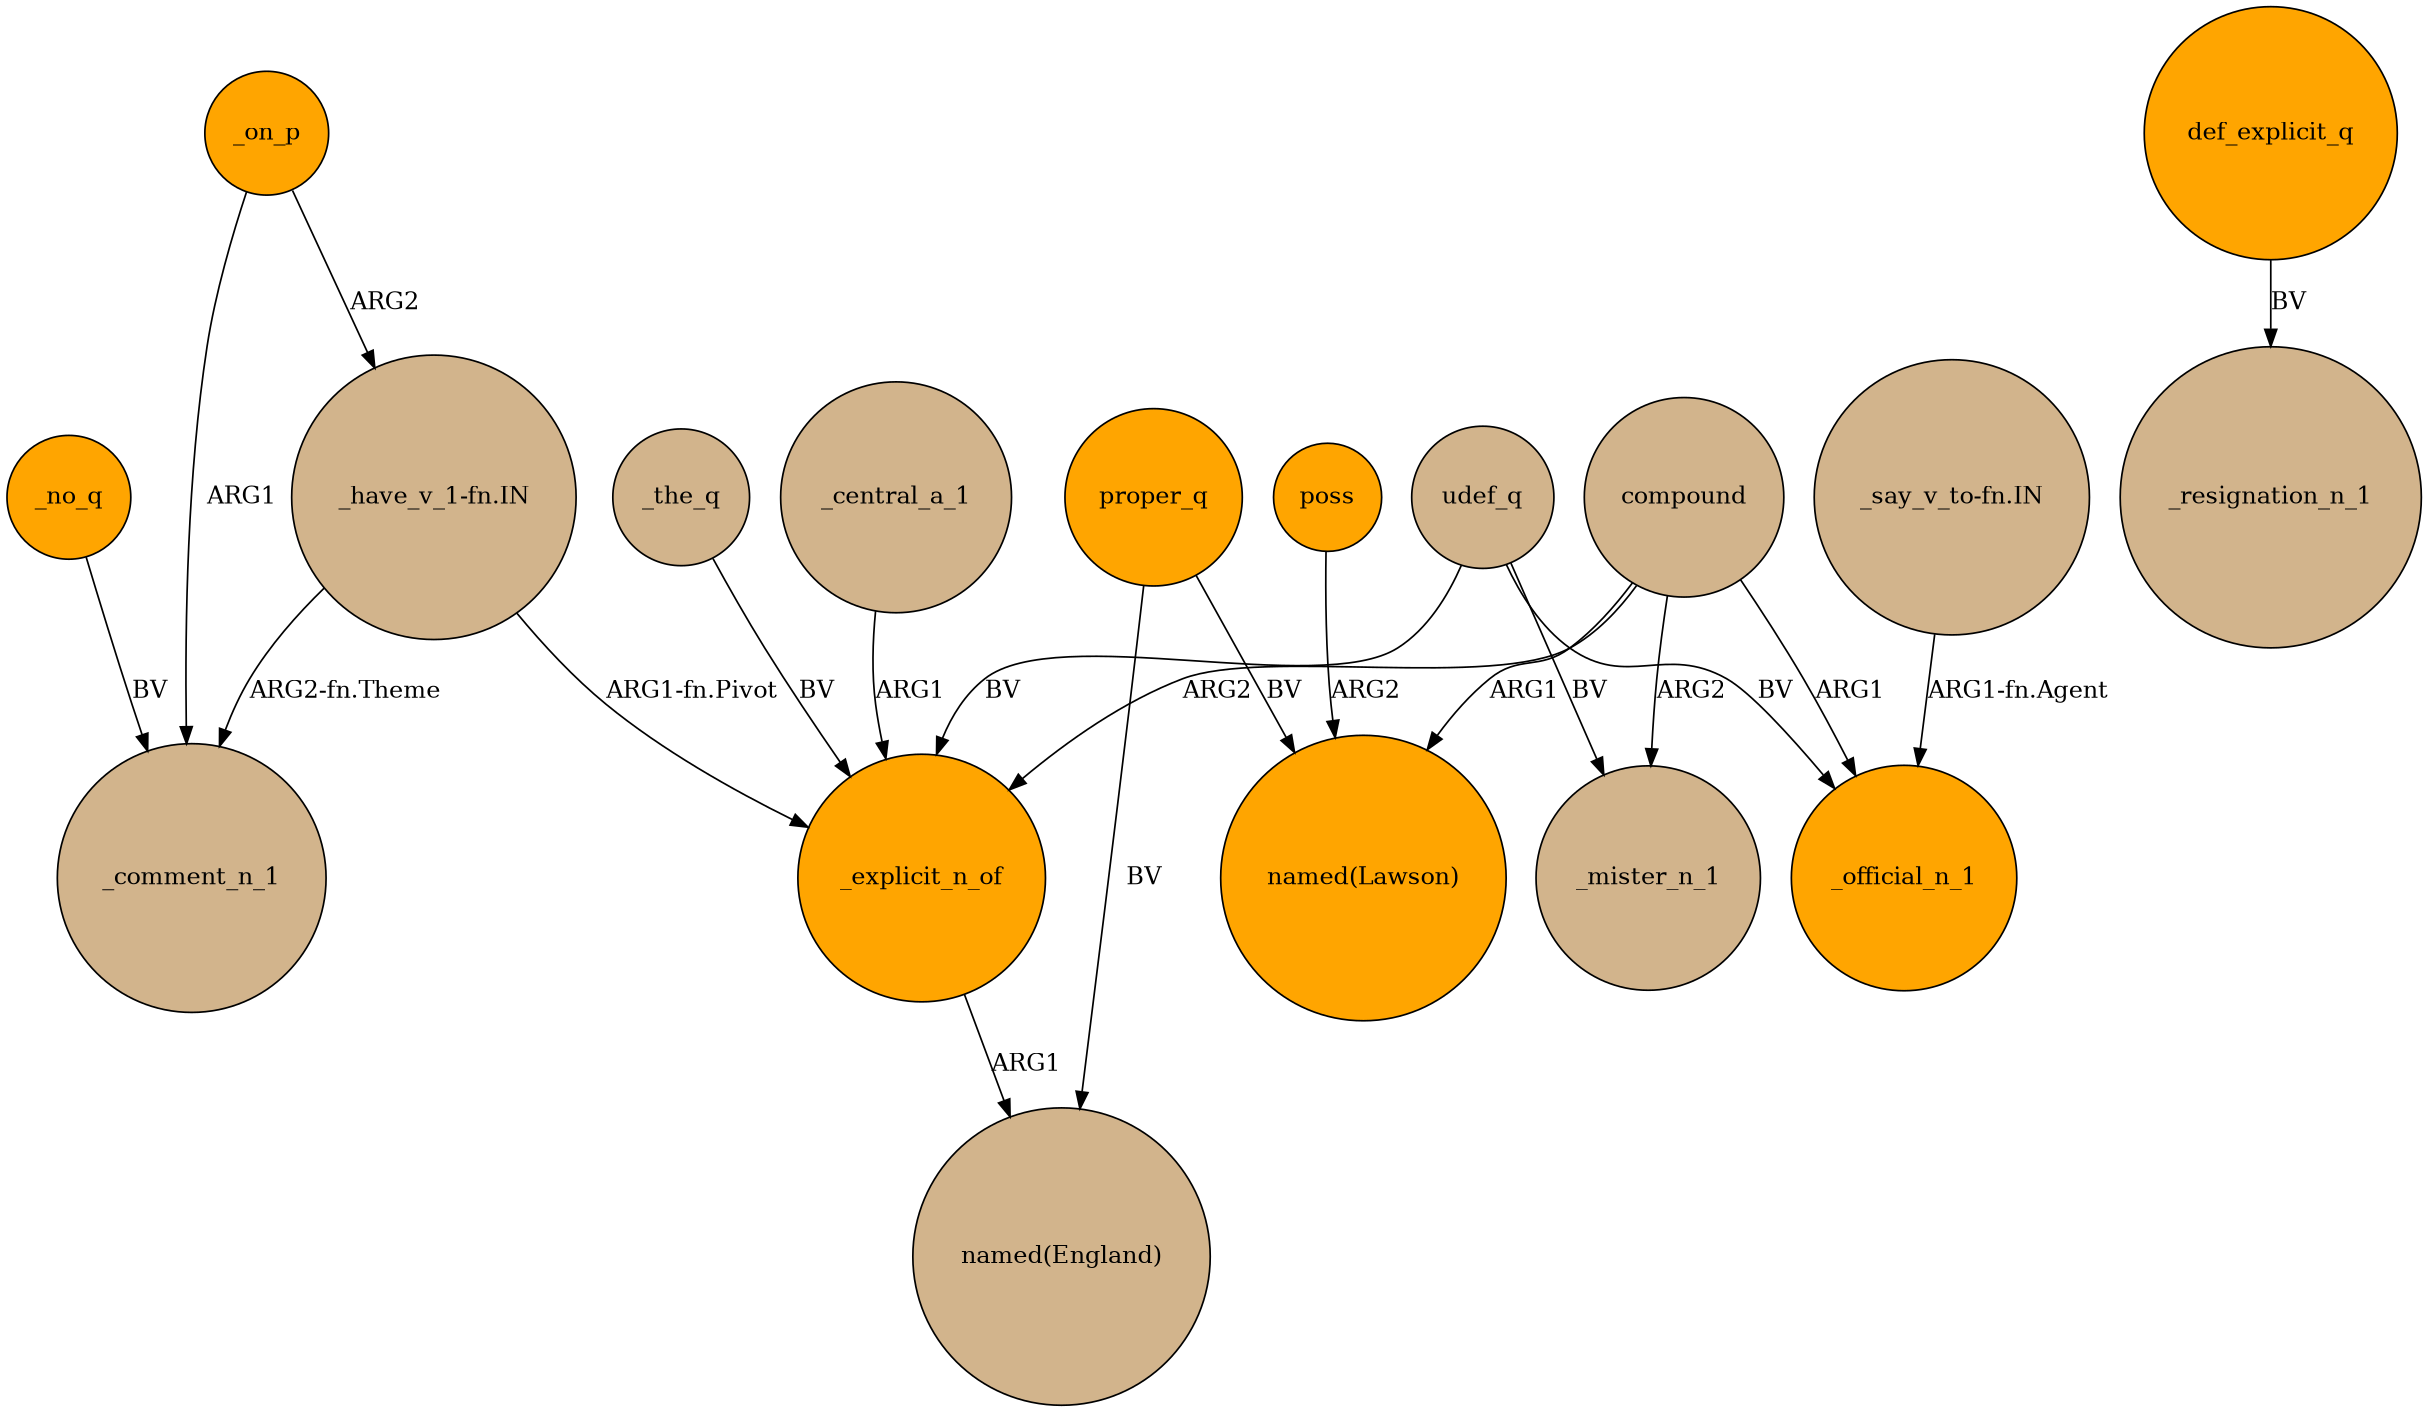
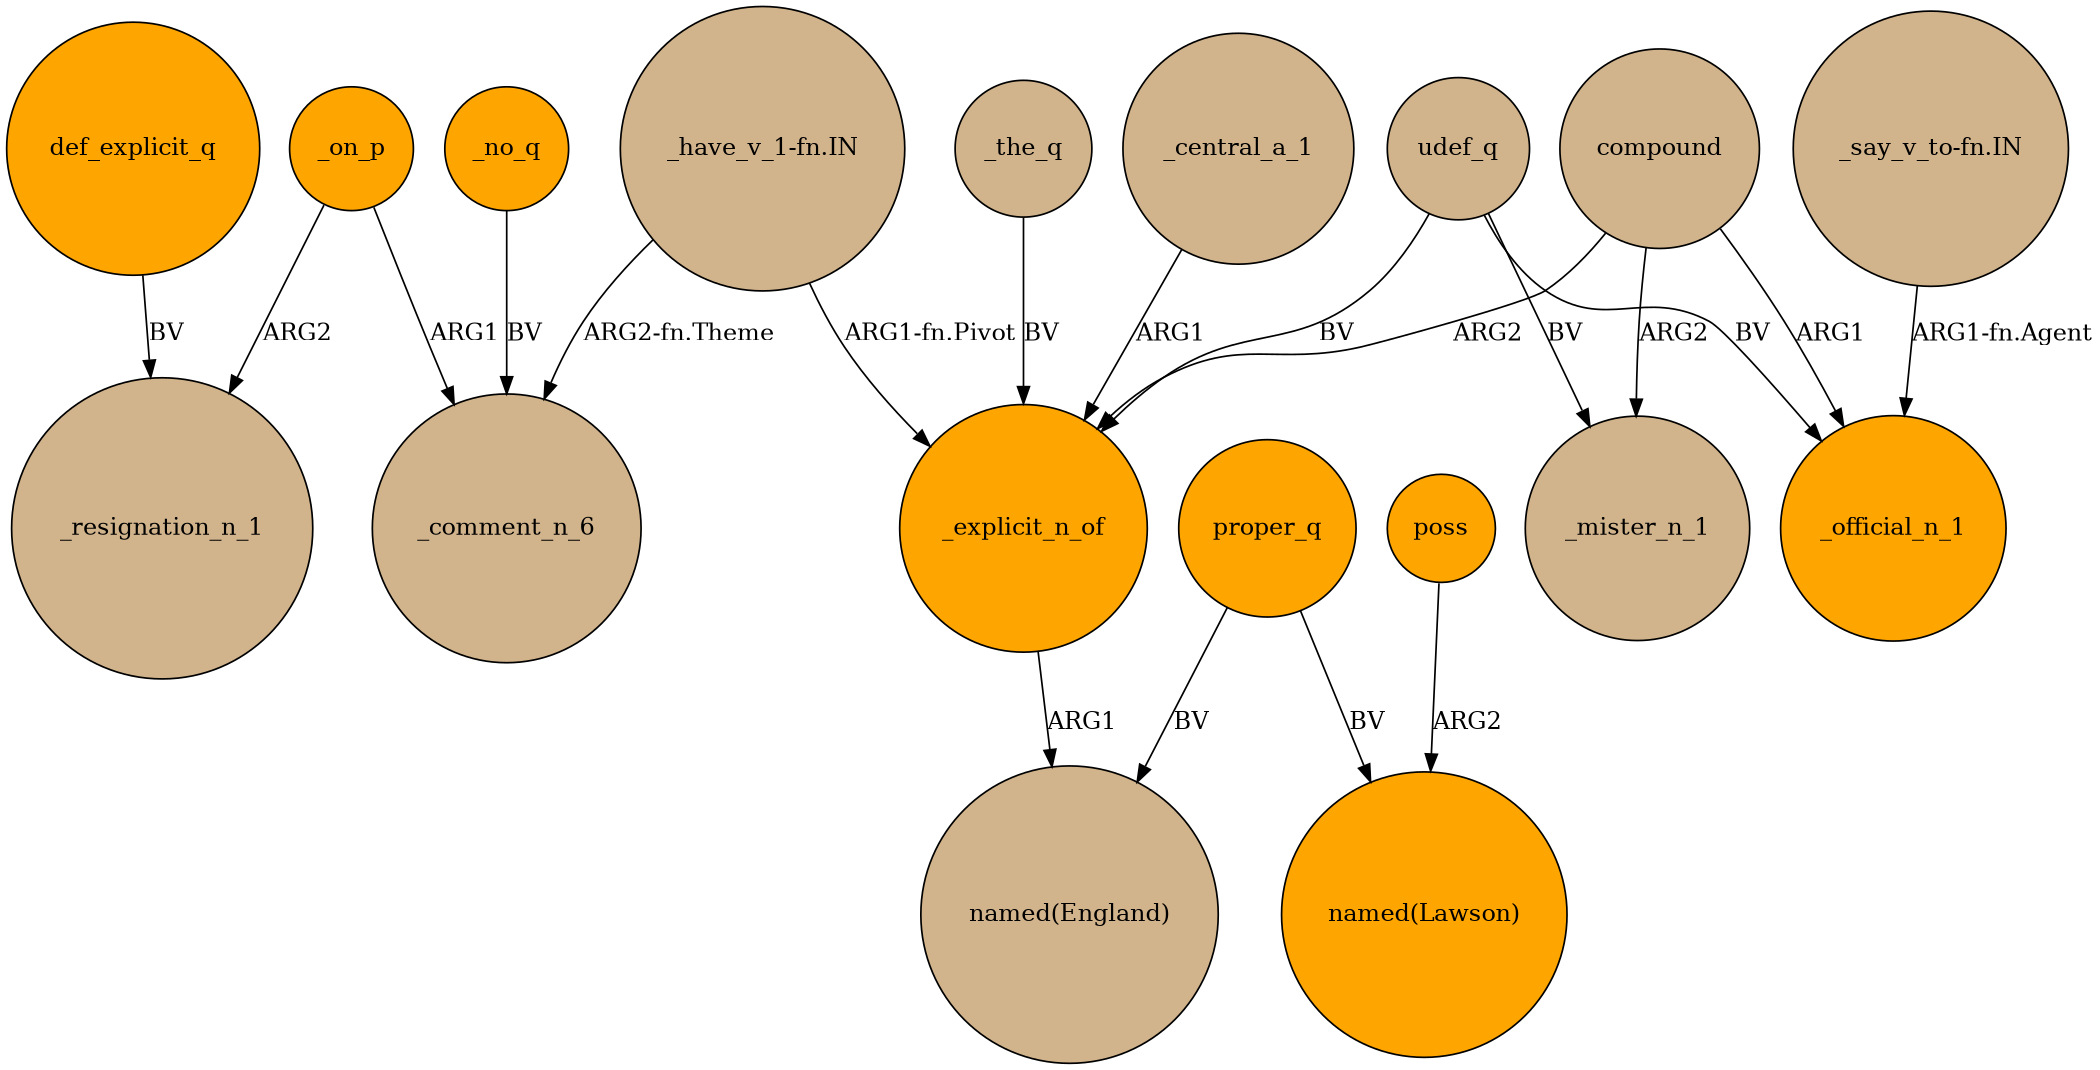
(330, 271) -> (281, 291)
(1489, 679) -> none
(192, 878) -> (507, 528)
